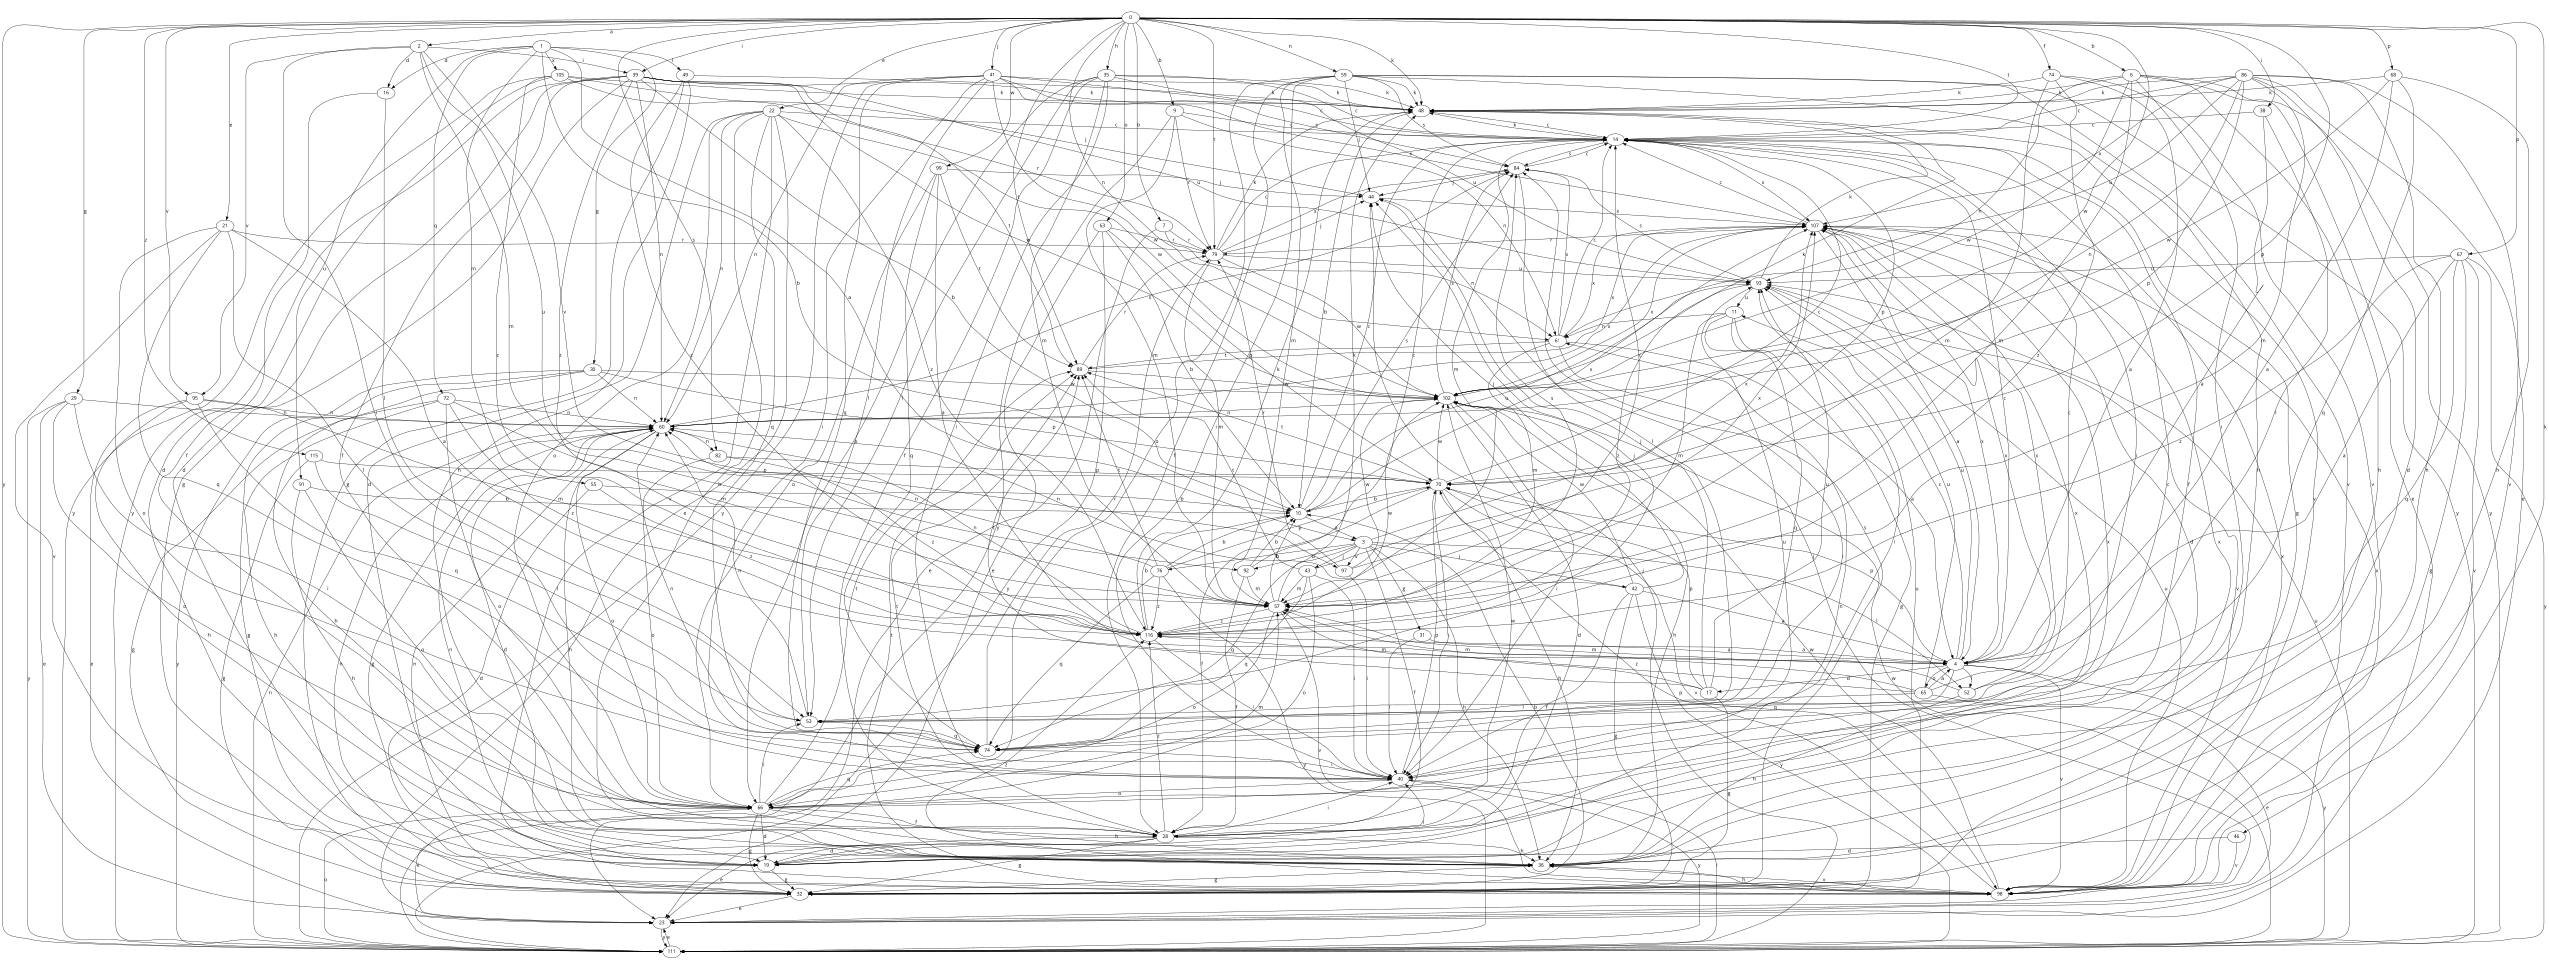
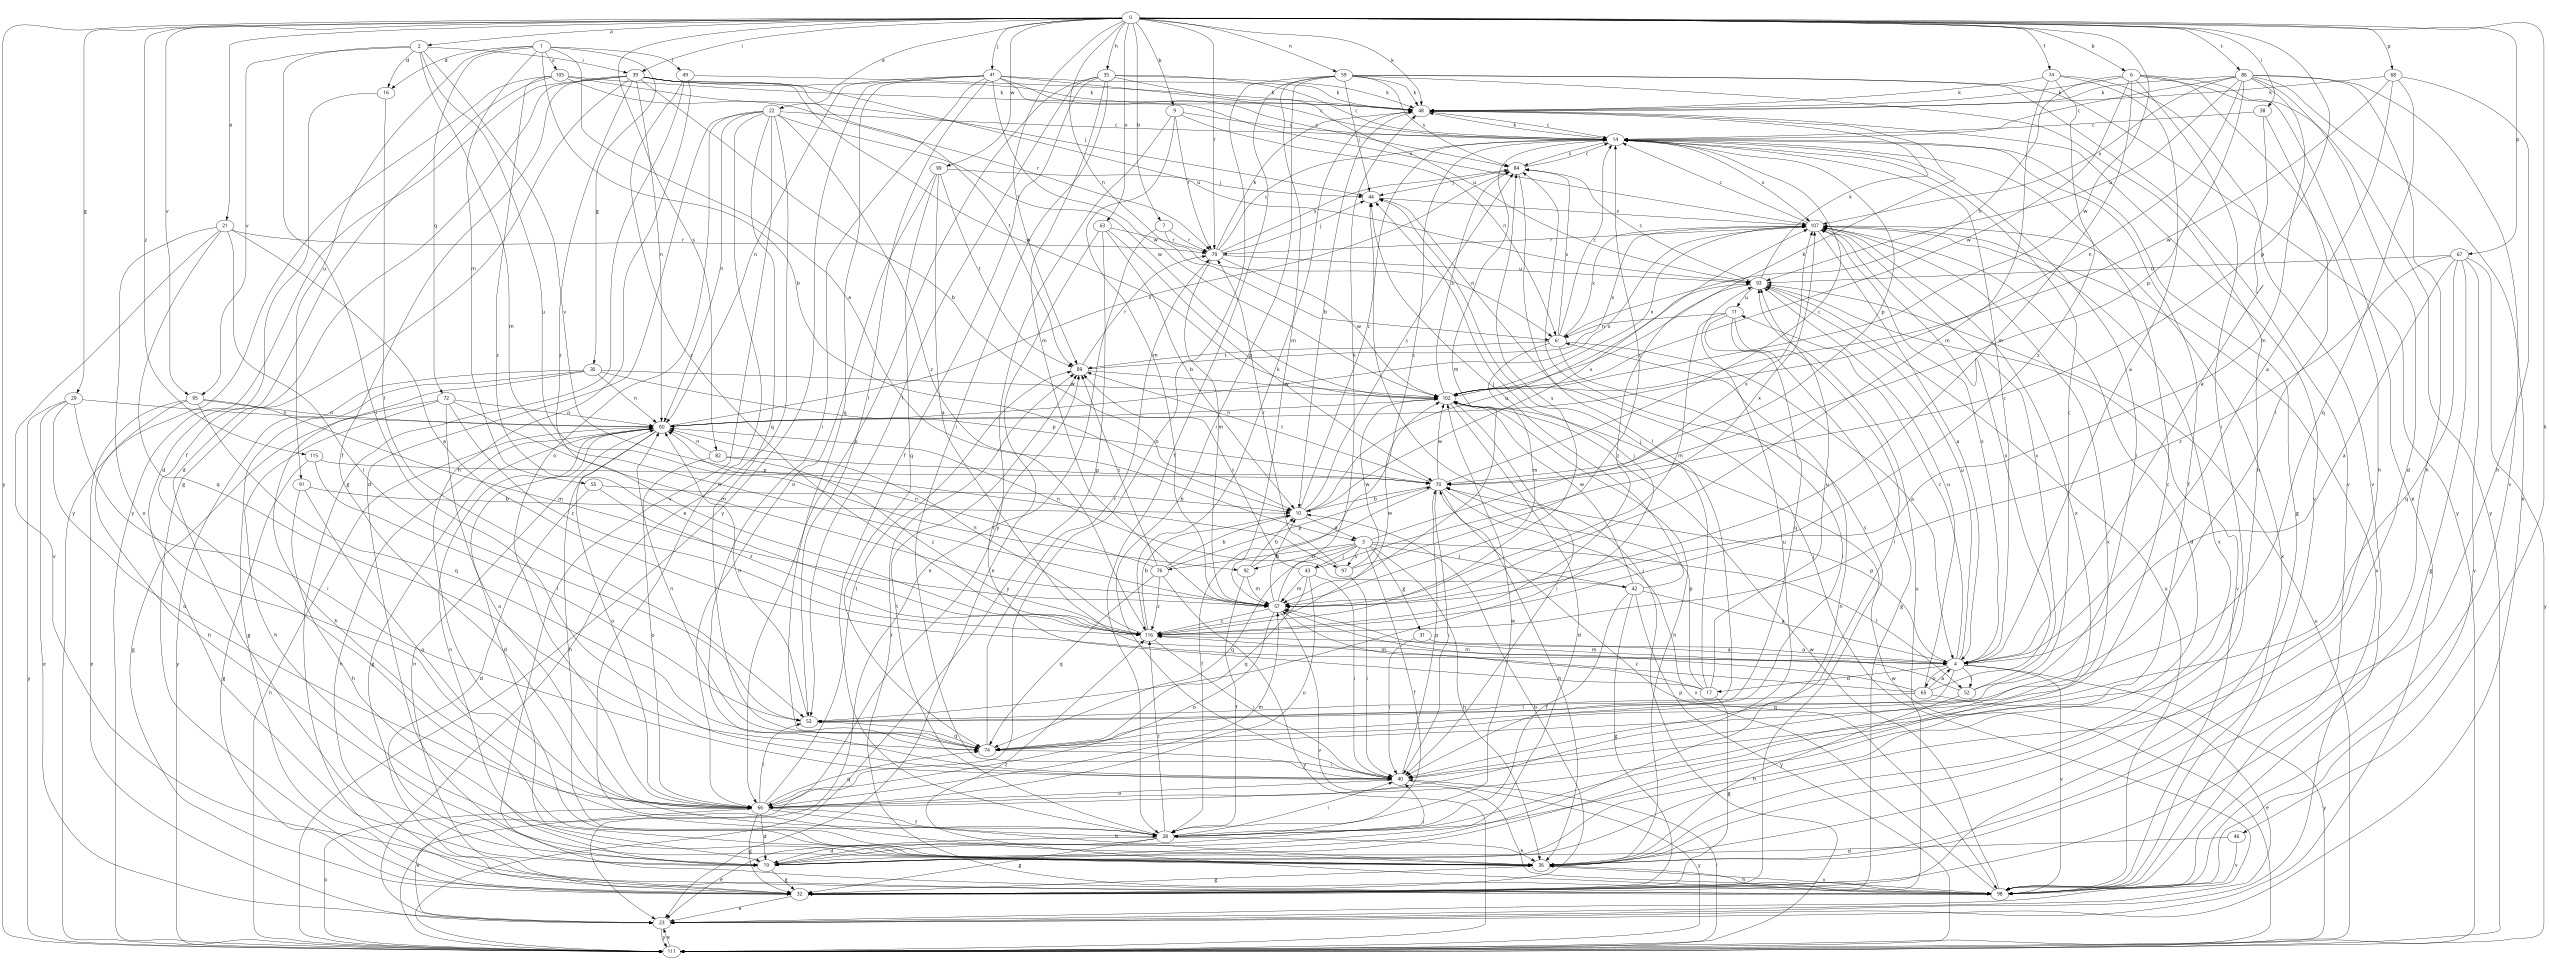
(1783, 40) -> (1695, 21)
(697, 438) -> (692, 441)
